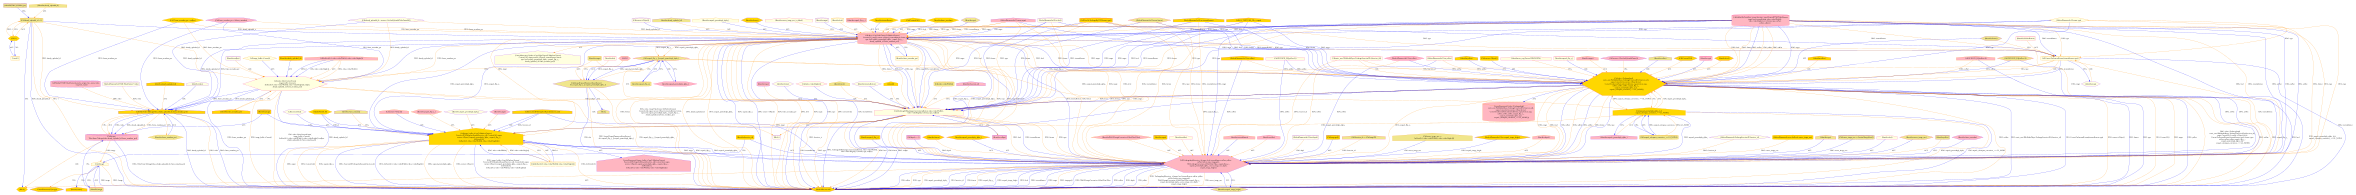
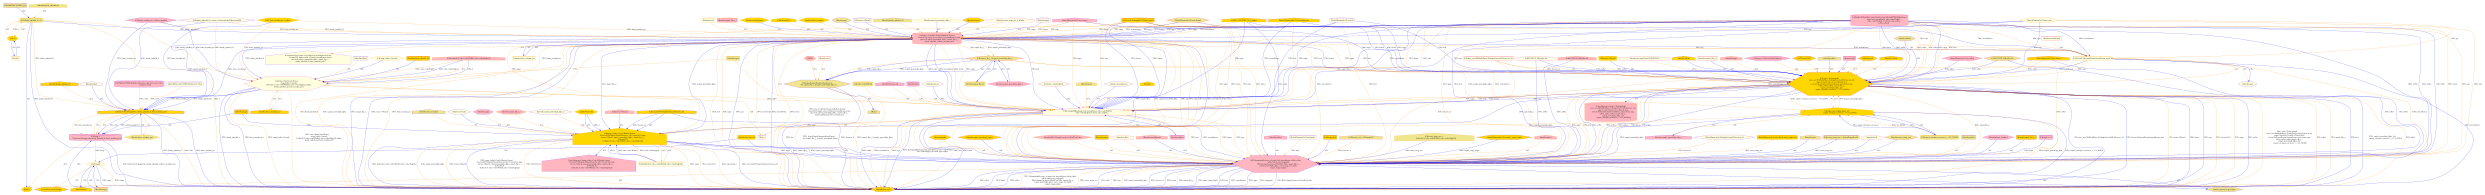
(1440, 58) -> none
